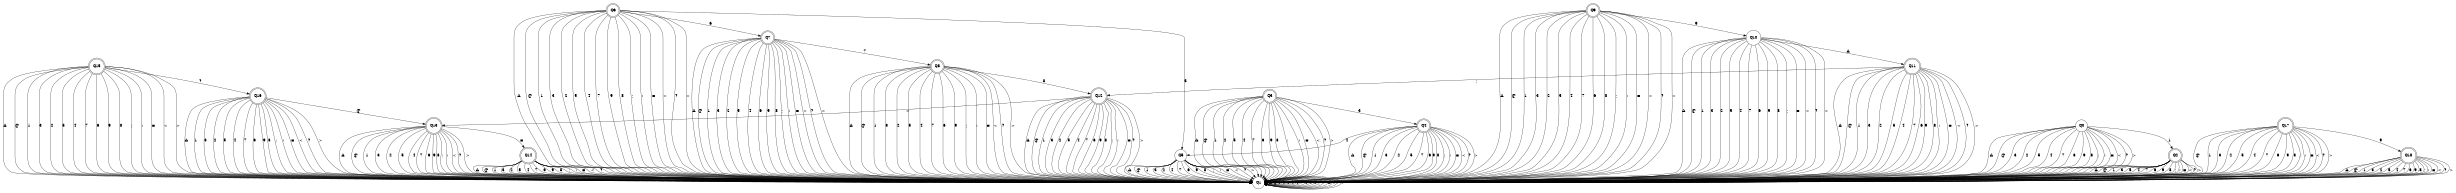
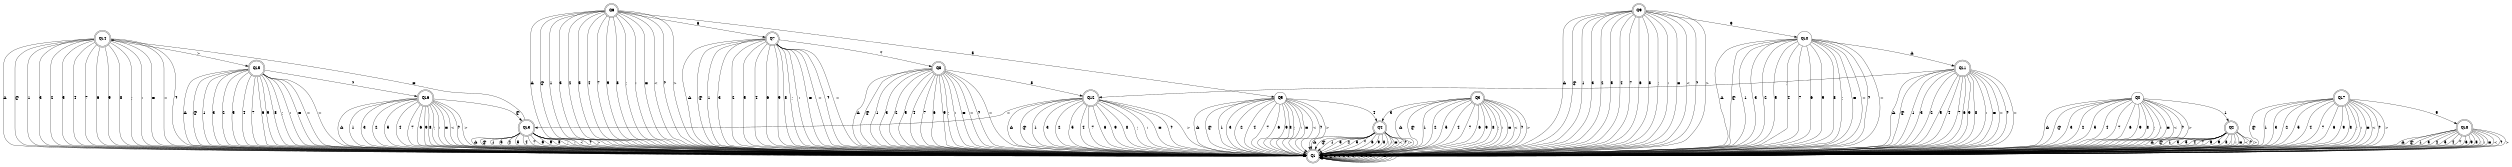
none -> (179, 52)
(1304, 149) -> (1333, 103)
(1258, 183) -> (1313, 156)
